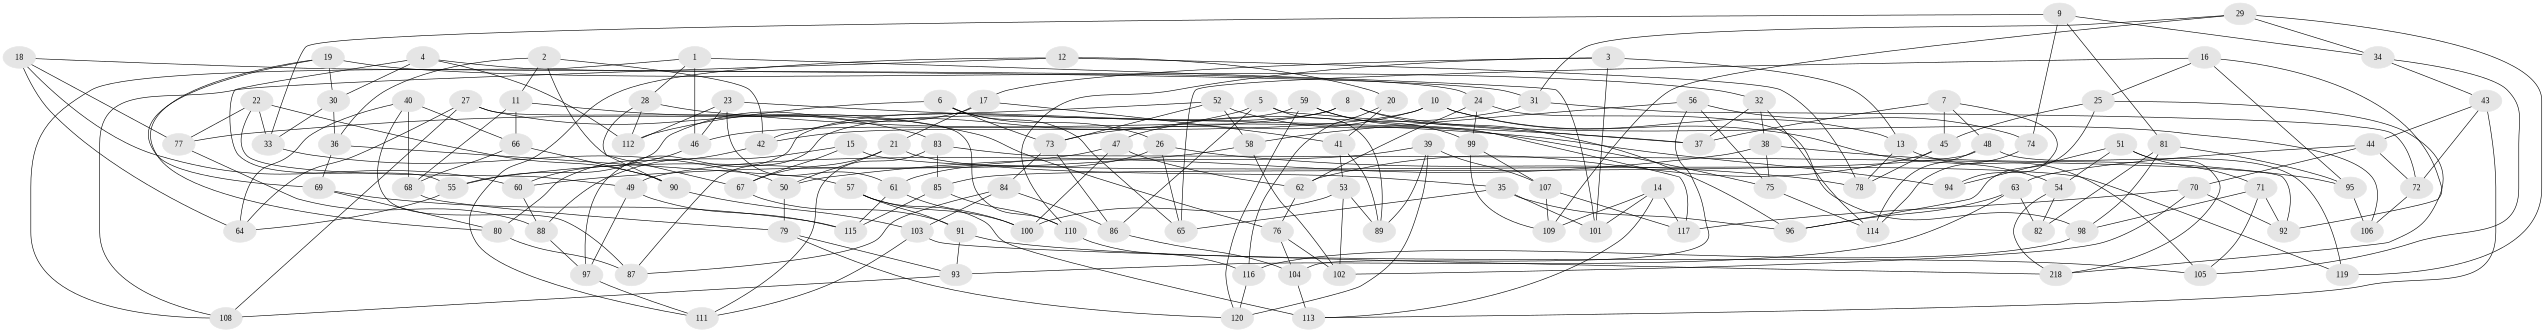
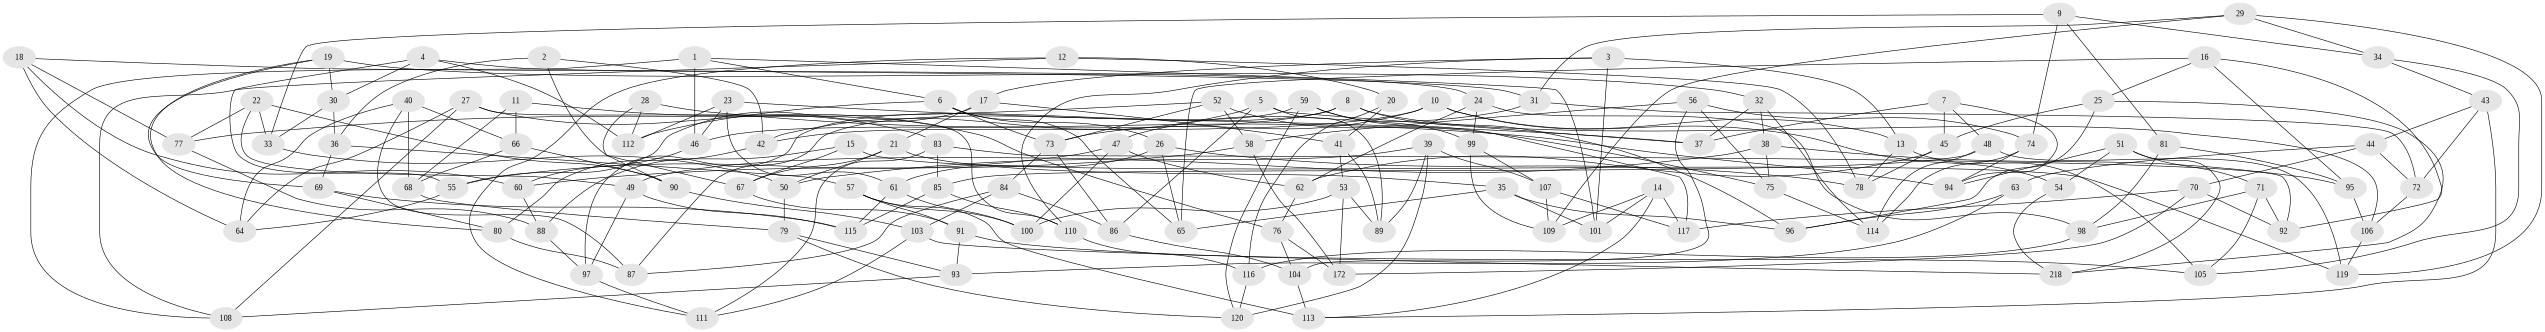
(530, 79) -> none
(665, 84) -> (823, 80)
none -> (1990, 166)
(2038, 231) -> none
none -> (2355, 253)
(1339, 275) -> (1339, 275)
